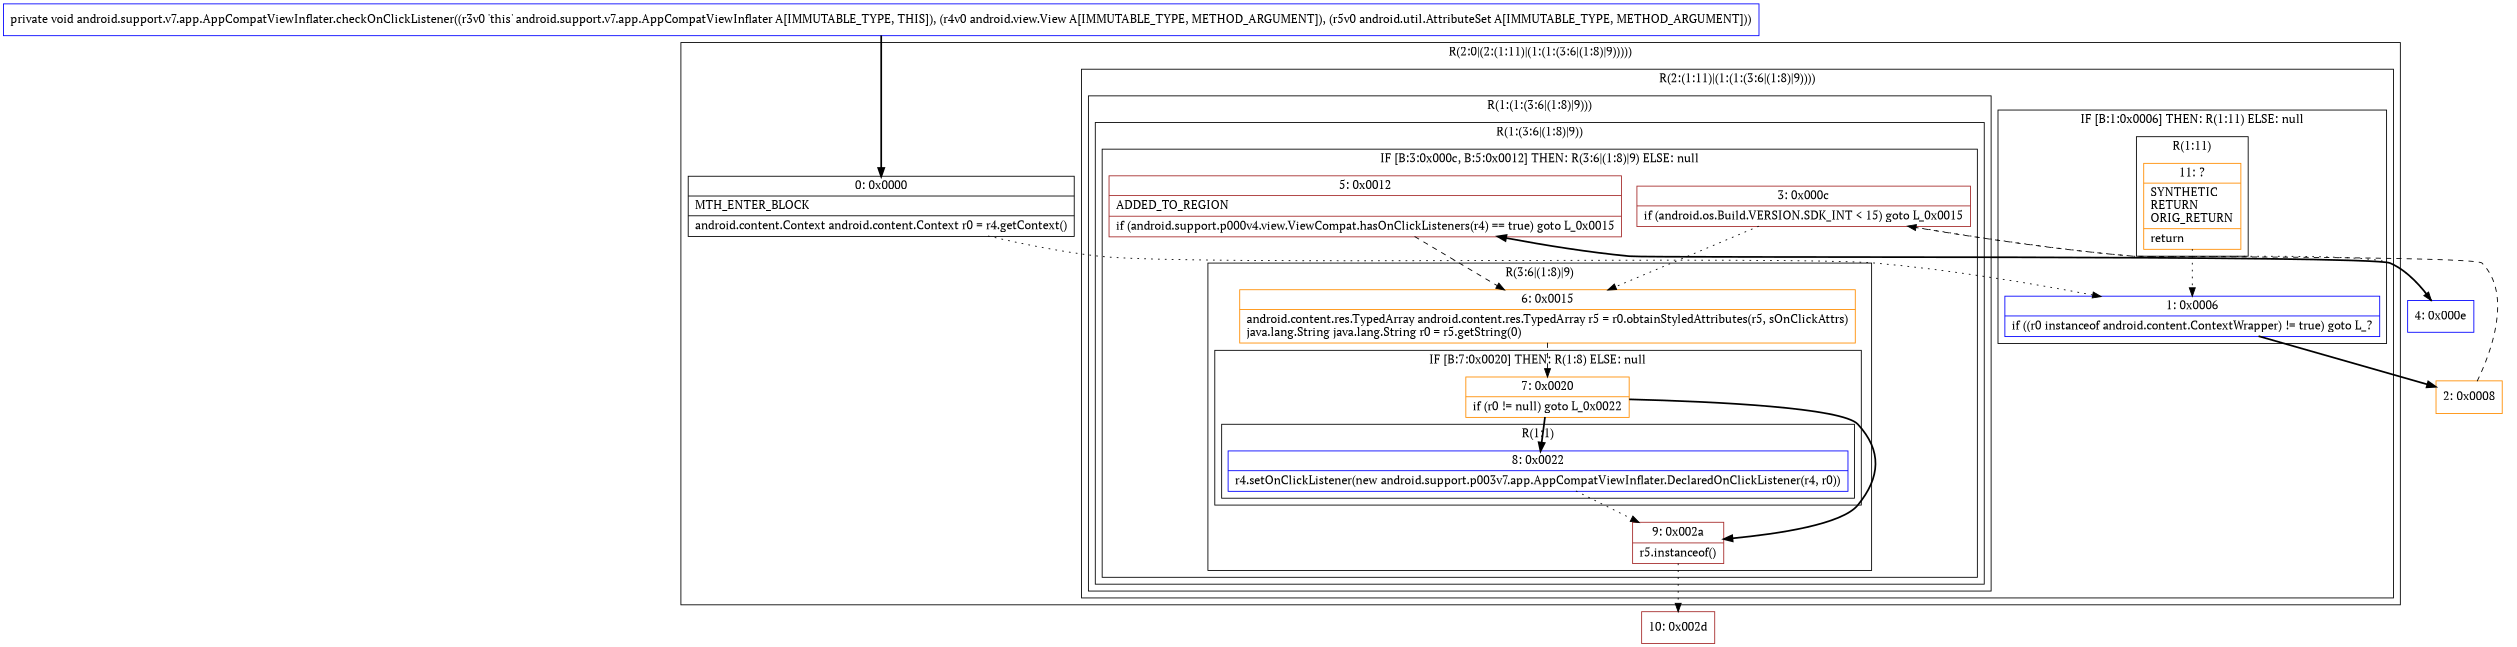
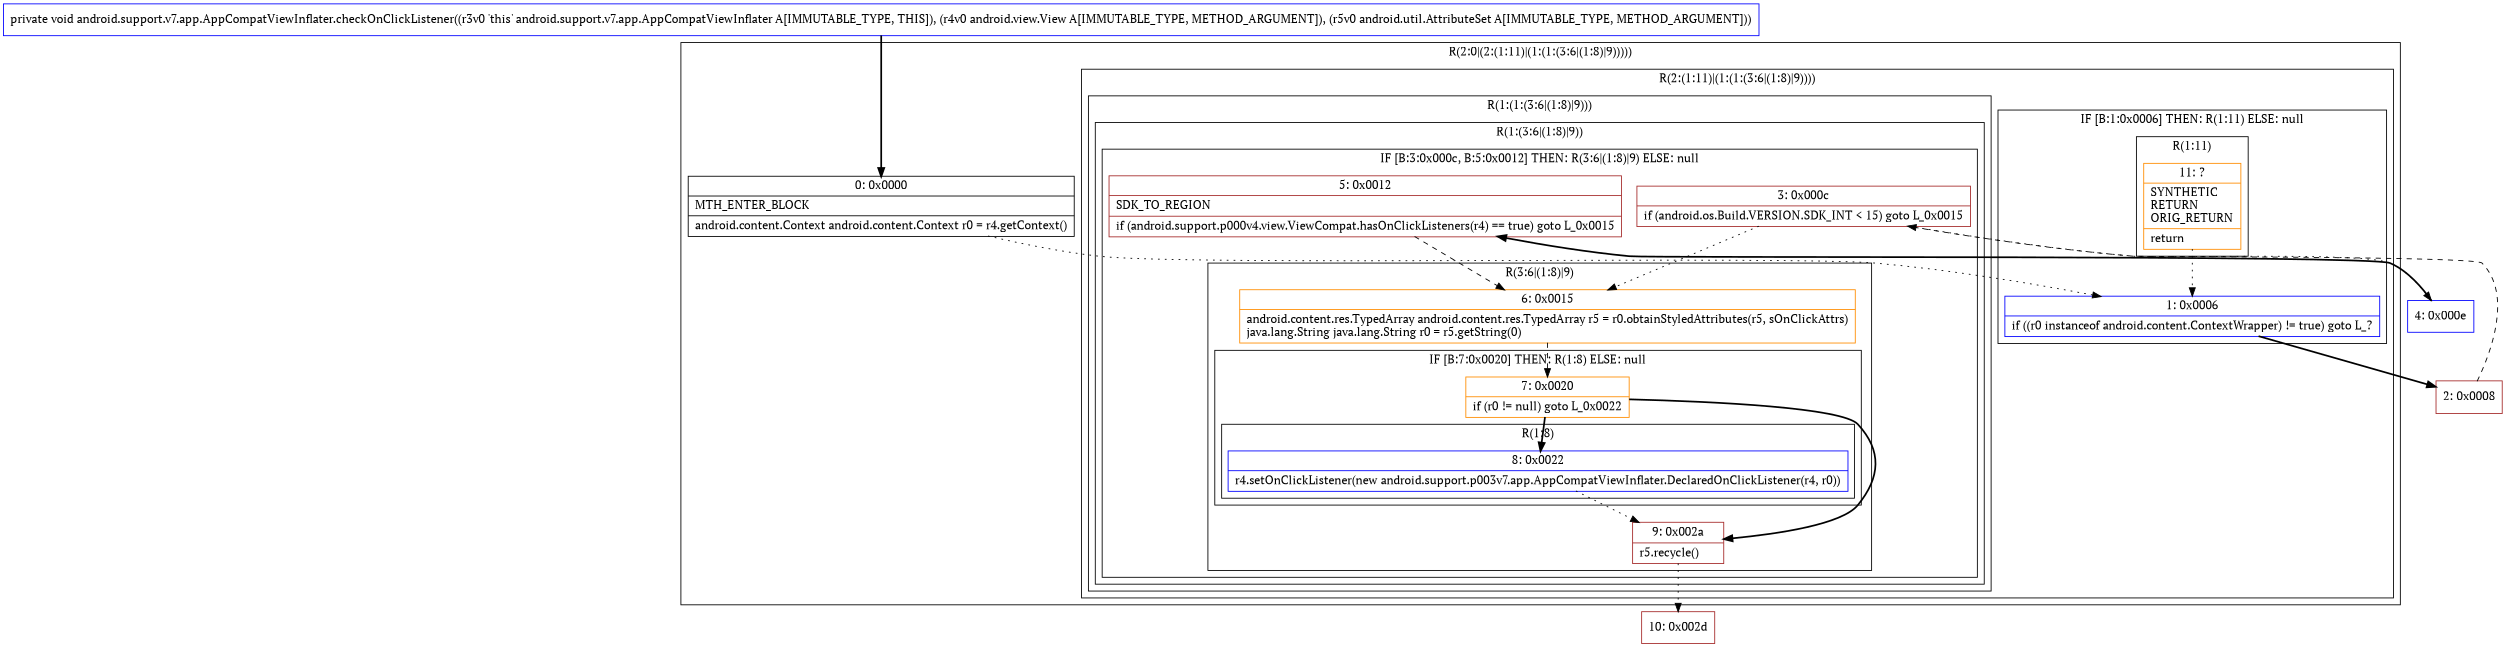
(1173, 205) -> (1164, 205)
(2469, 397) -> (2469, 397)
(1538, 434) -> (1538, 434)
(1678, 553) -> (1670, 553)
